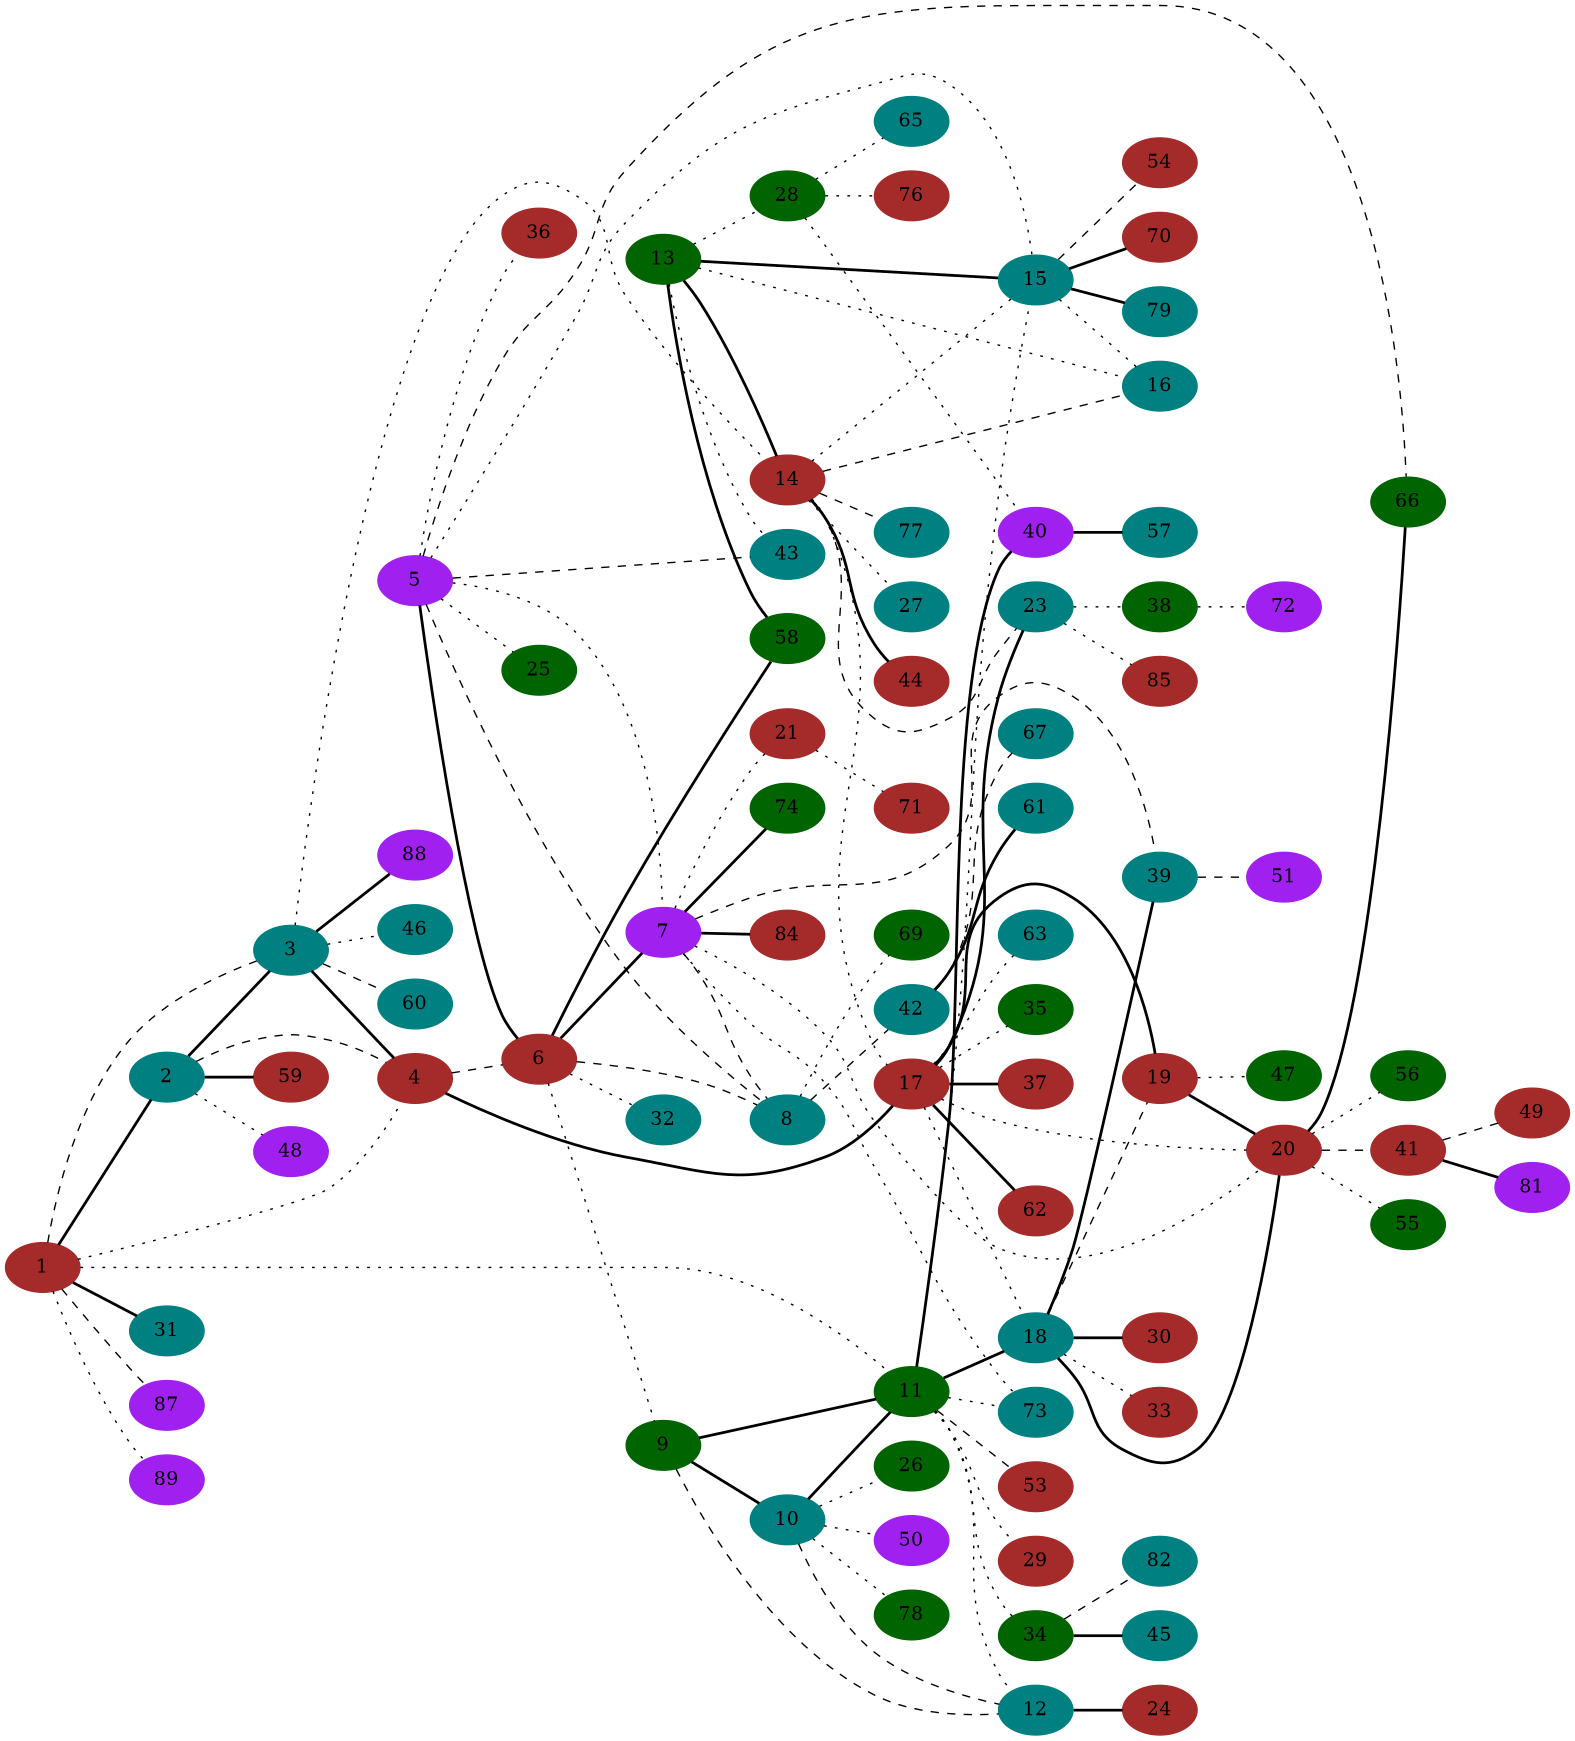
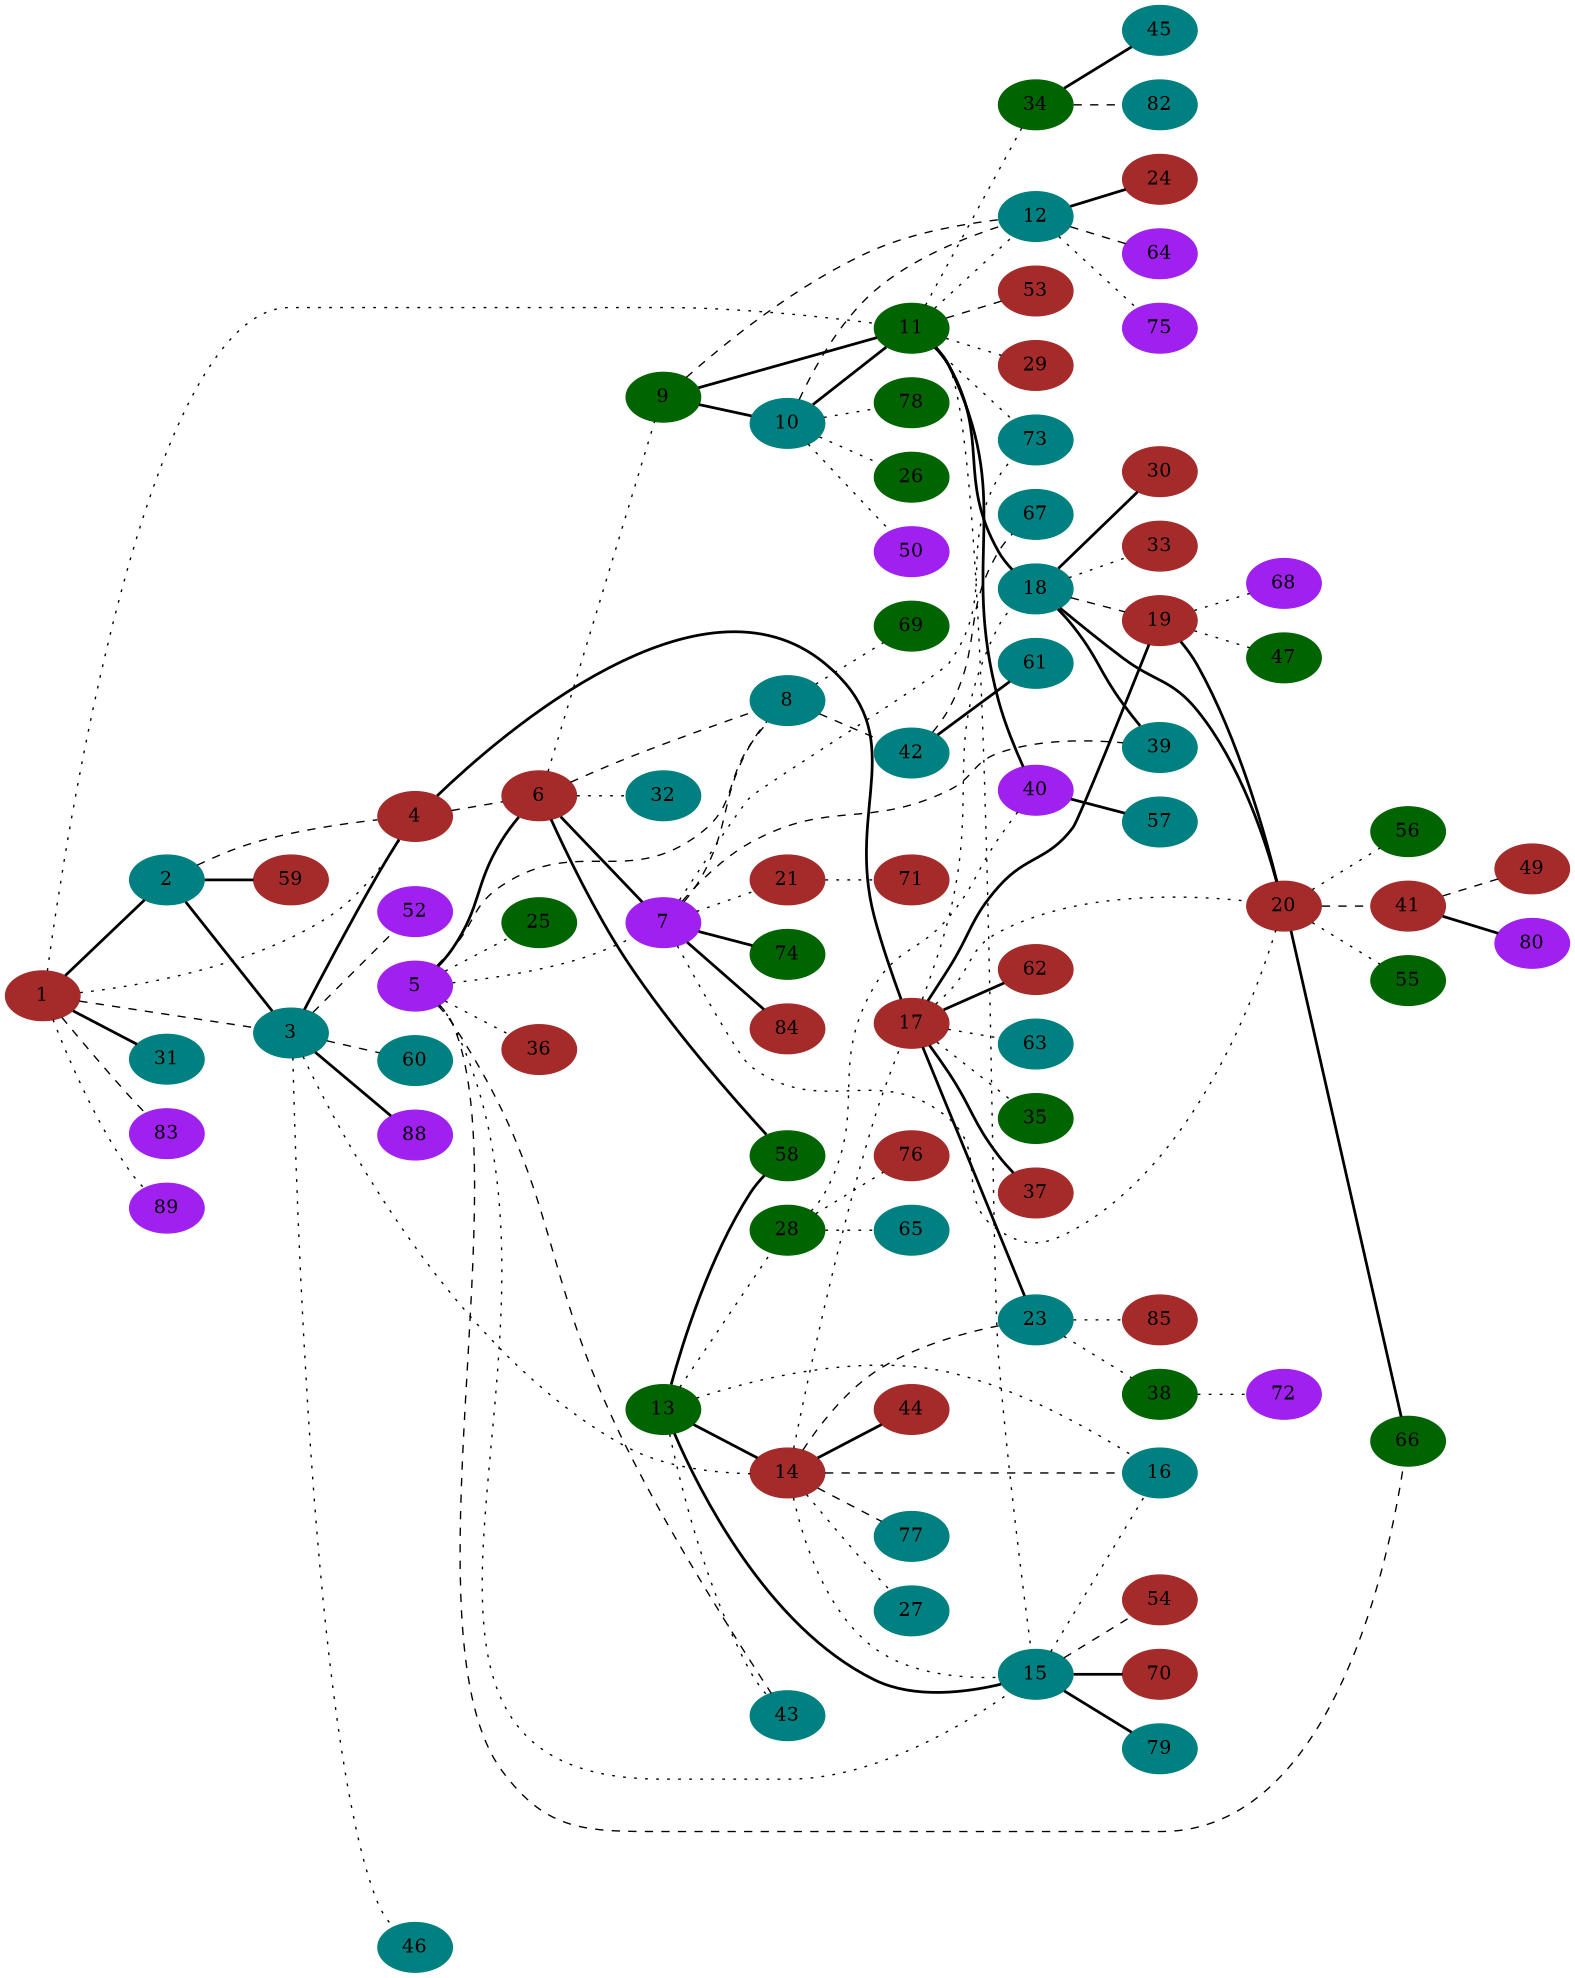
none -> (1160, 254)
none -> (1160, 328)
none -> (1284, 583)
(1284, 877) -> none
none -> (415, 912)
(291, 1152) -> none
(1532, 1187) -> (1532, 943)
(167, 1405) -> (167, 1134)
